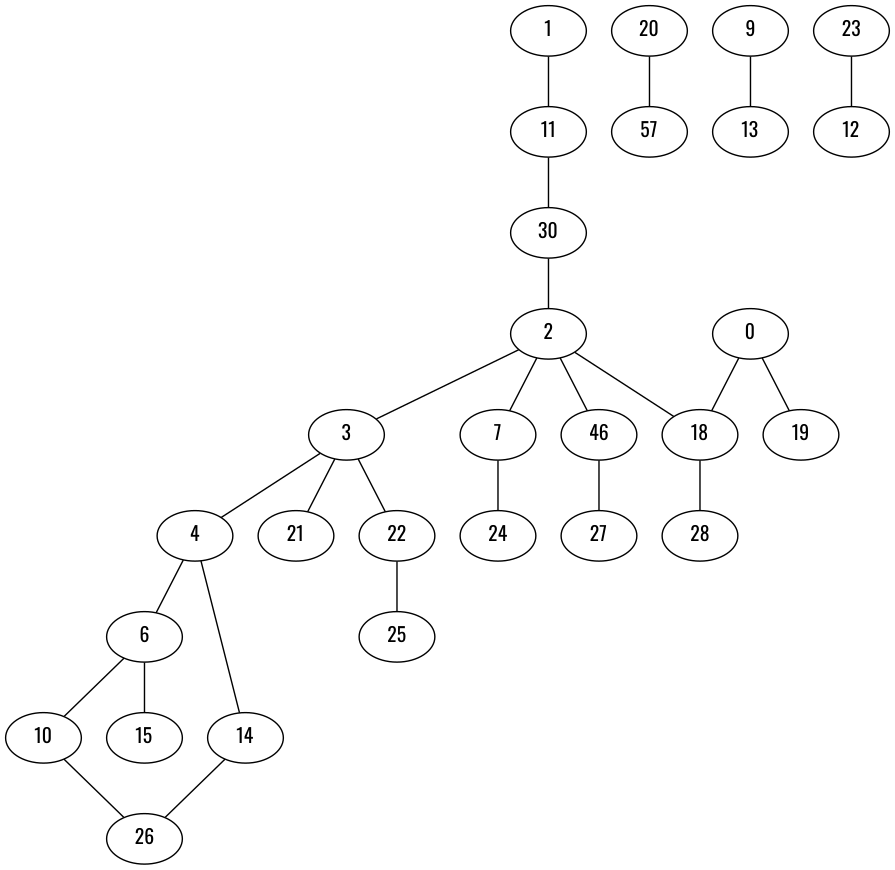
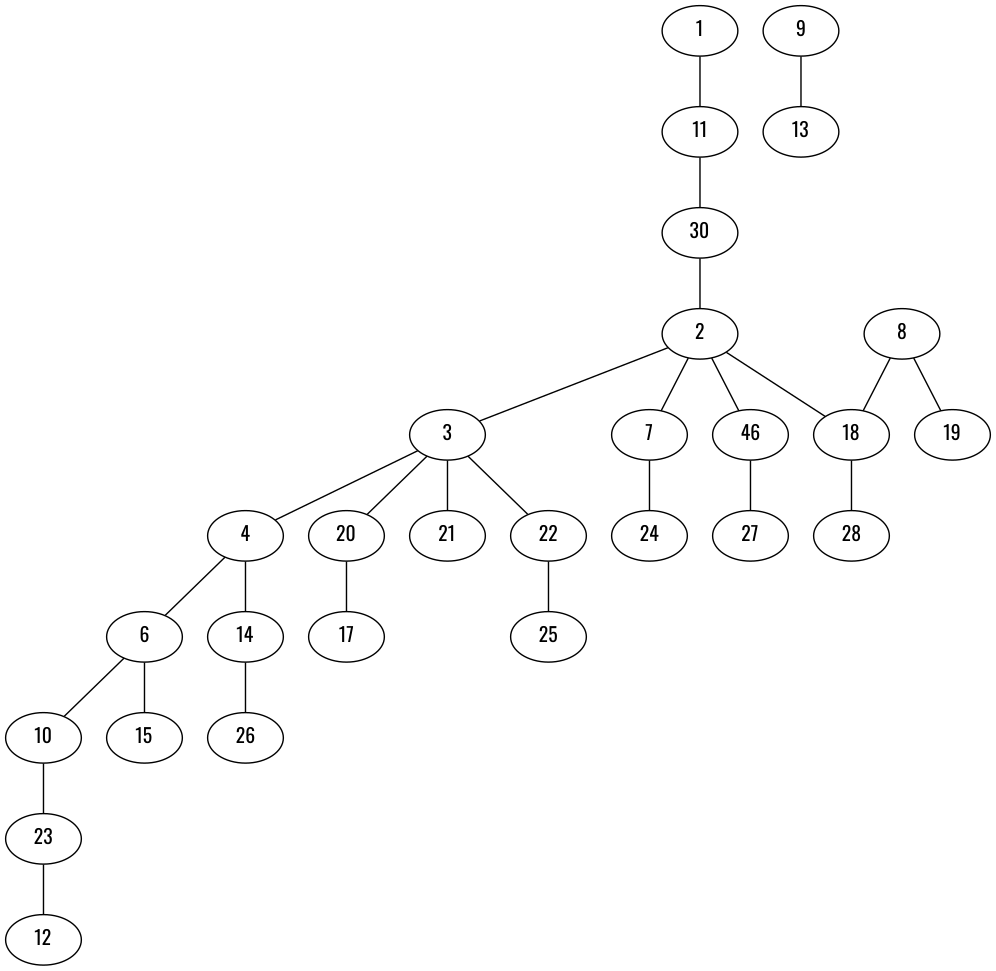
(649, 132) -> (346, 637)
(750, 334) -> (902, 334)
none -> (397, 485)
(94, 788) -> (43, 789)
